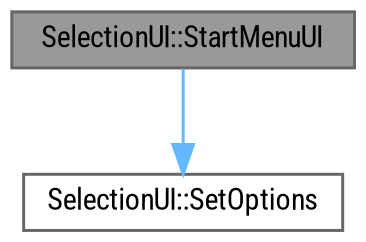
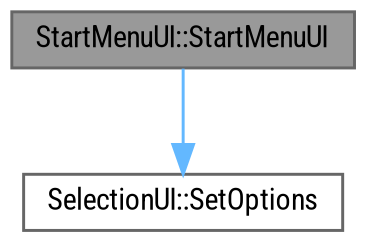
(183, 40) -> (183, 40)
